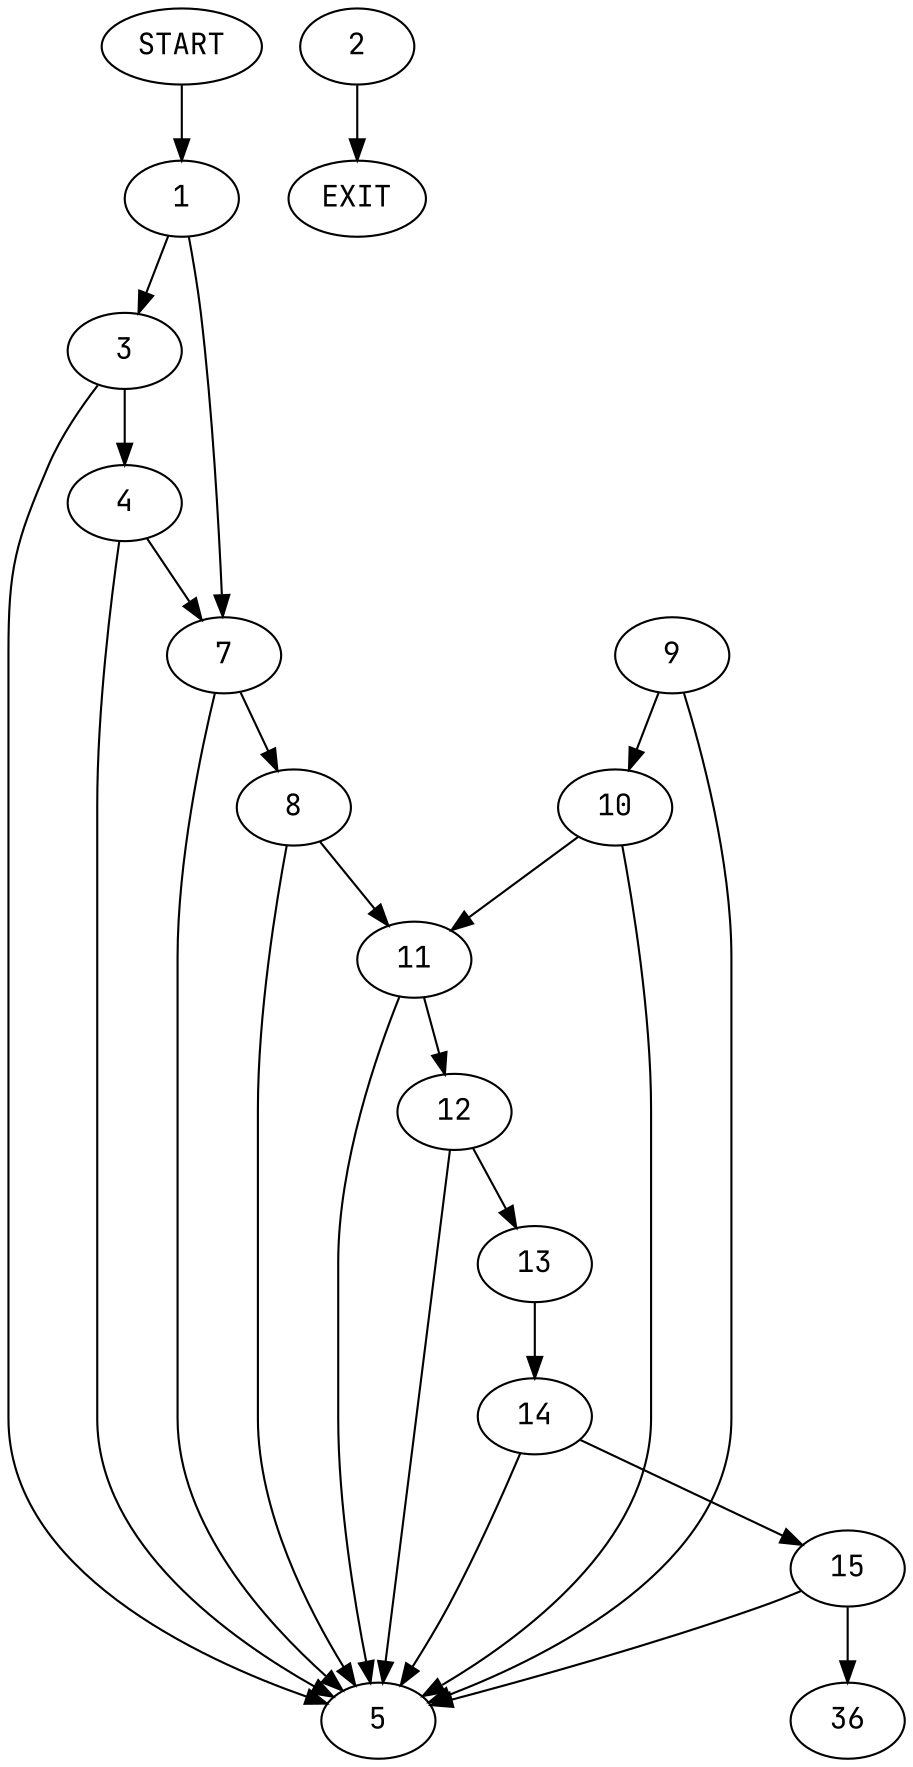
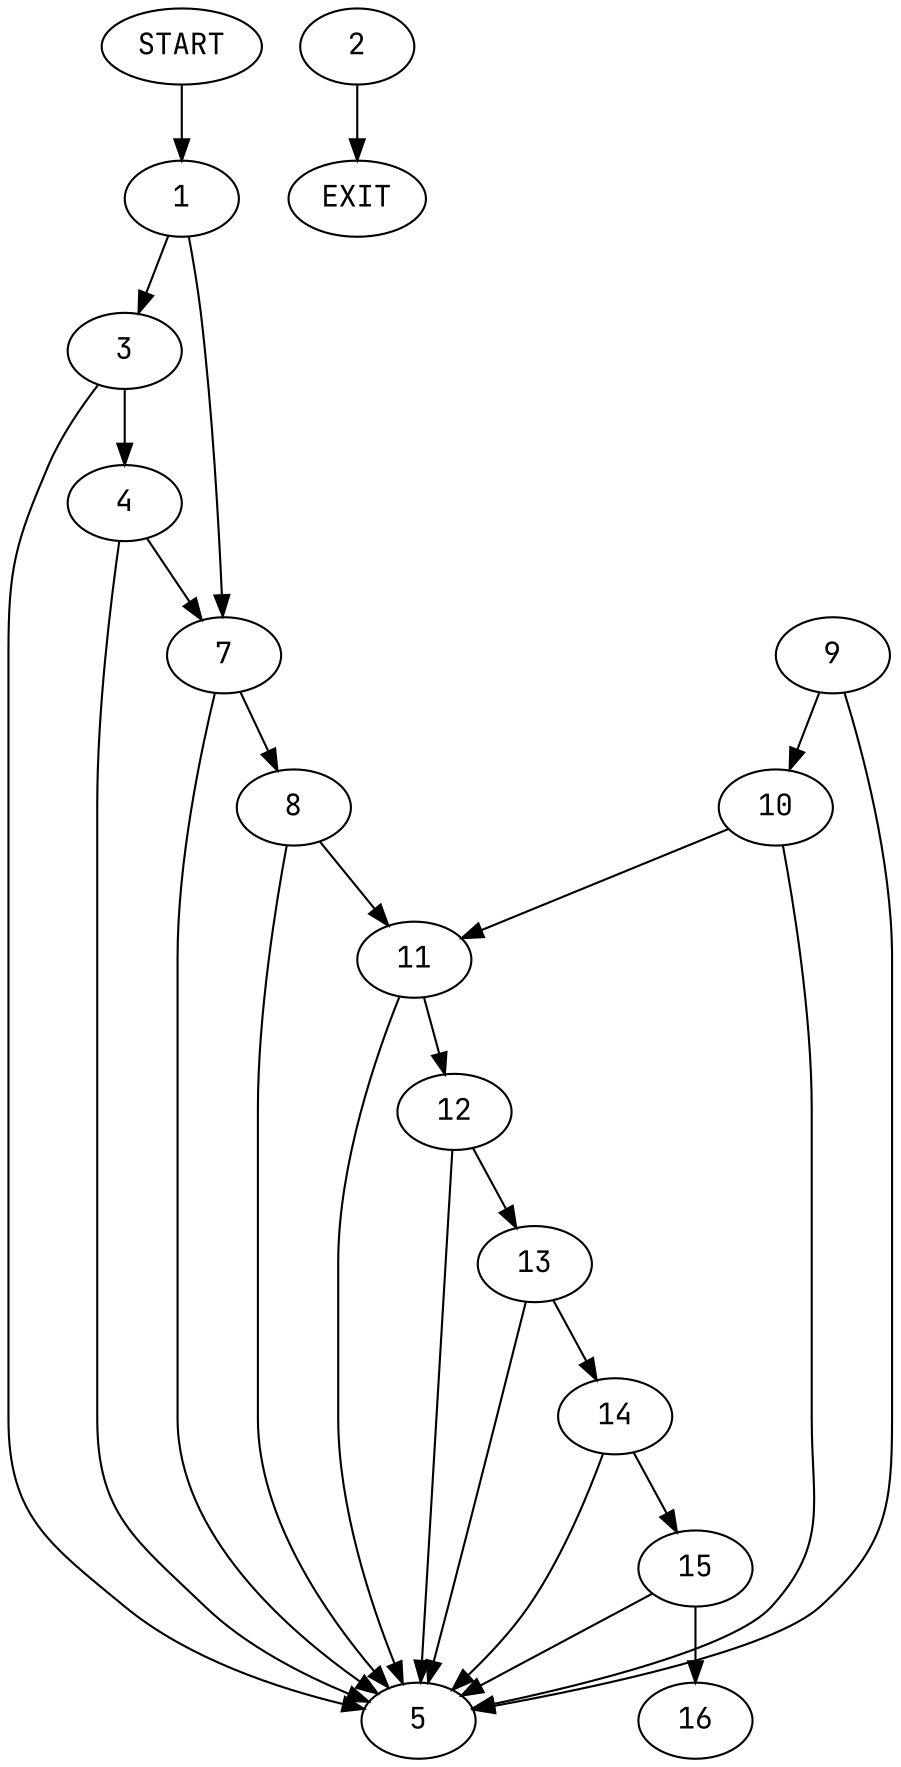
none -> (480, 1482)
(848, 1721) -> (695, 1721)
